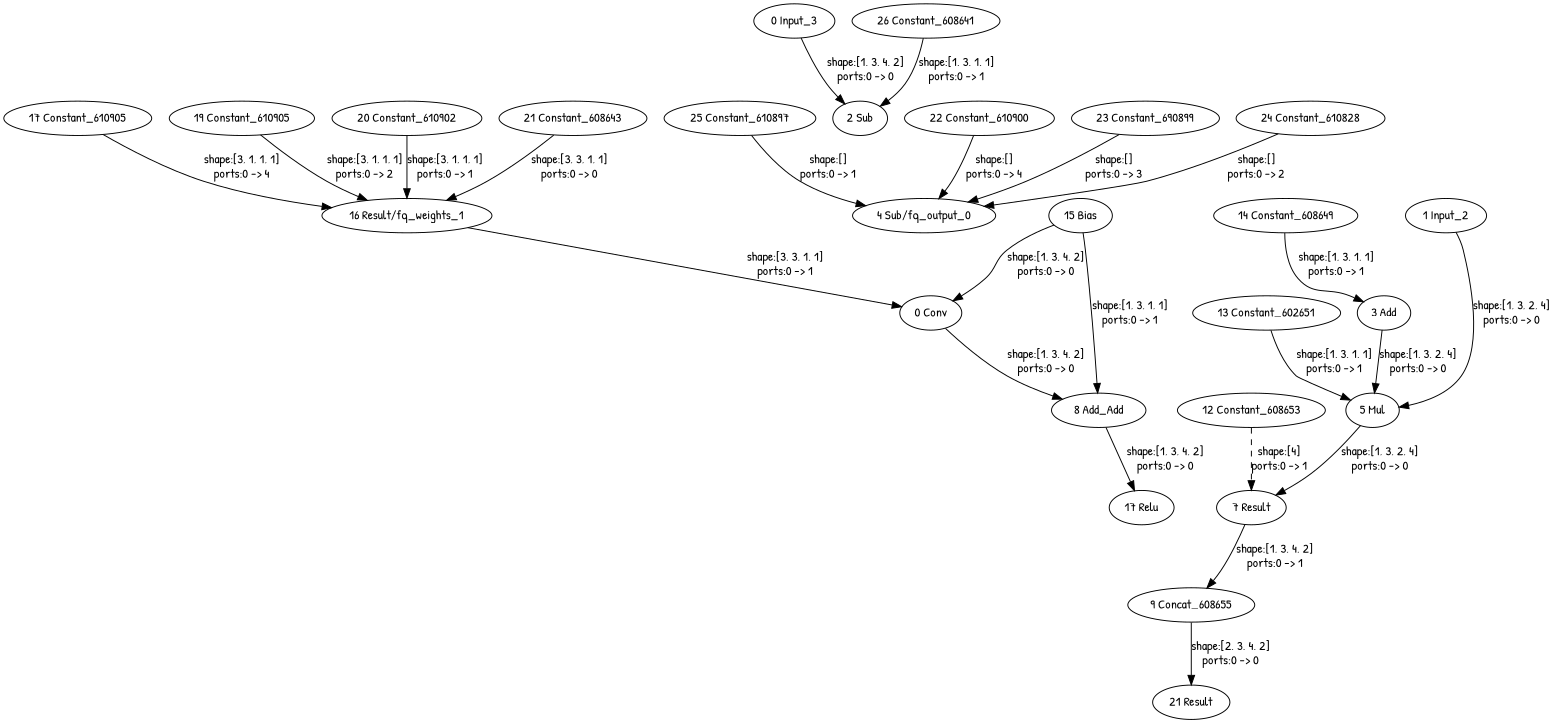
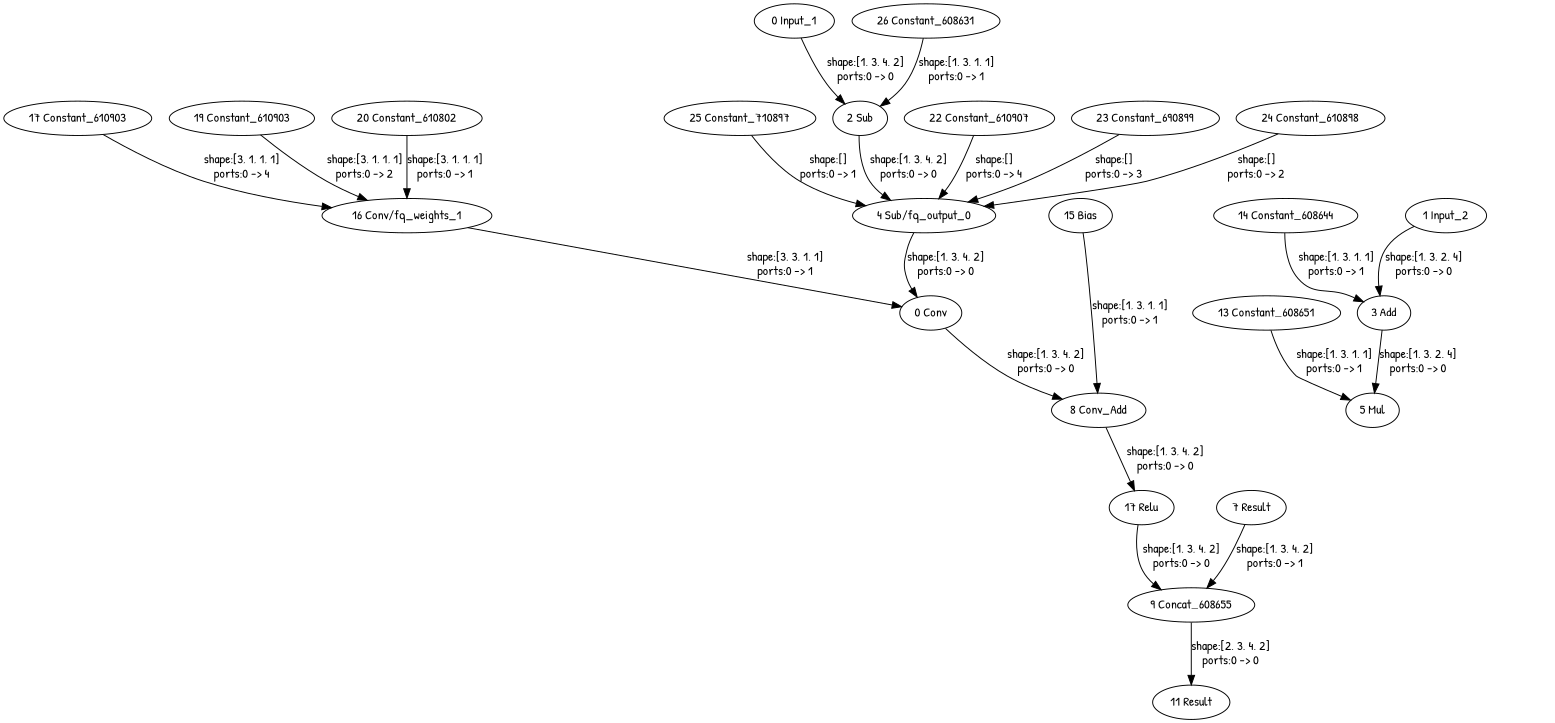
(794, 21) -> (794, 21)
(926, 21) -> (926, 21)
(78, 118) -> (78, 118)
(242, 118) -> (242, 118)
(407, 118) -> (407, 118)
(573, 118) -> none
(740, 118) -> (740, 118)
(979, 118) -> (979, 118)
(1311, 118) -> (1311, 118)
none -> (864, 168)
(407, 216) -> (407, 216)
(1286, 216) -> (1286, 216)
(1003, 254) -> (905, 261)
(1267, 313) -> (1267, 313)
(1473, 335) -> (1385, 250)
(1099, 410) -> (1099, 410)
(1251, 410) -> none
(1325, 462) -> none
none -> (1138, 557)
(1191, 702) -> (1191, 702)
